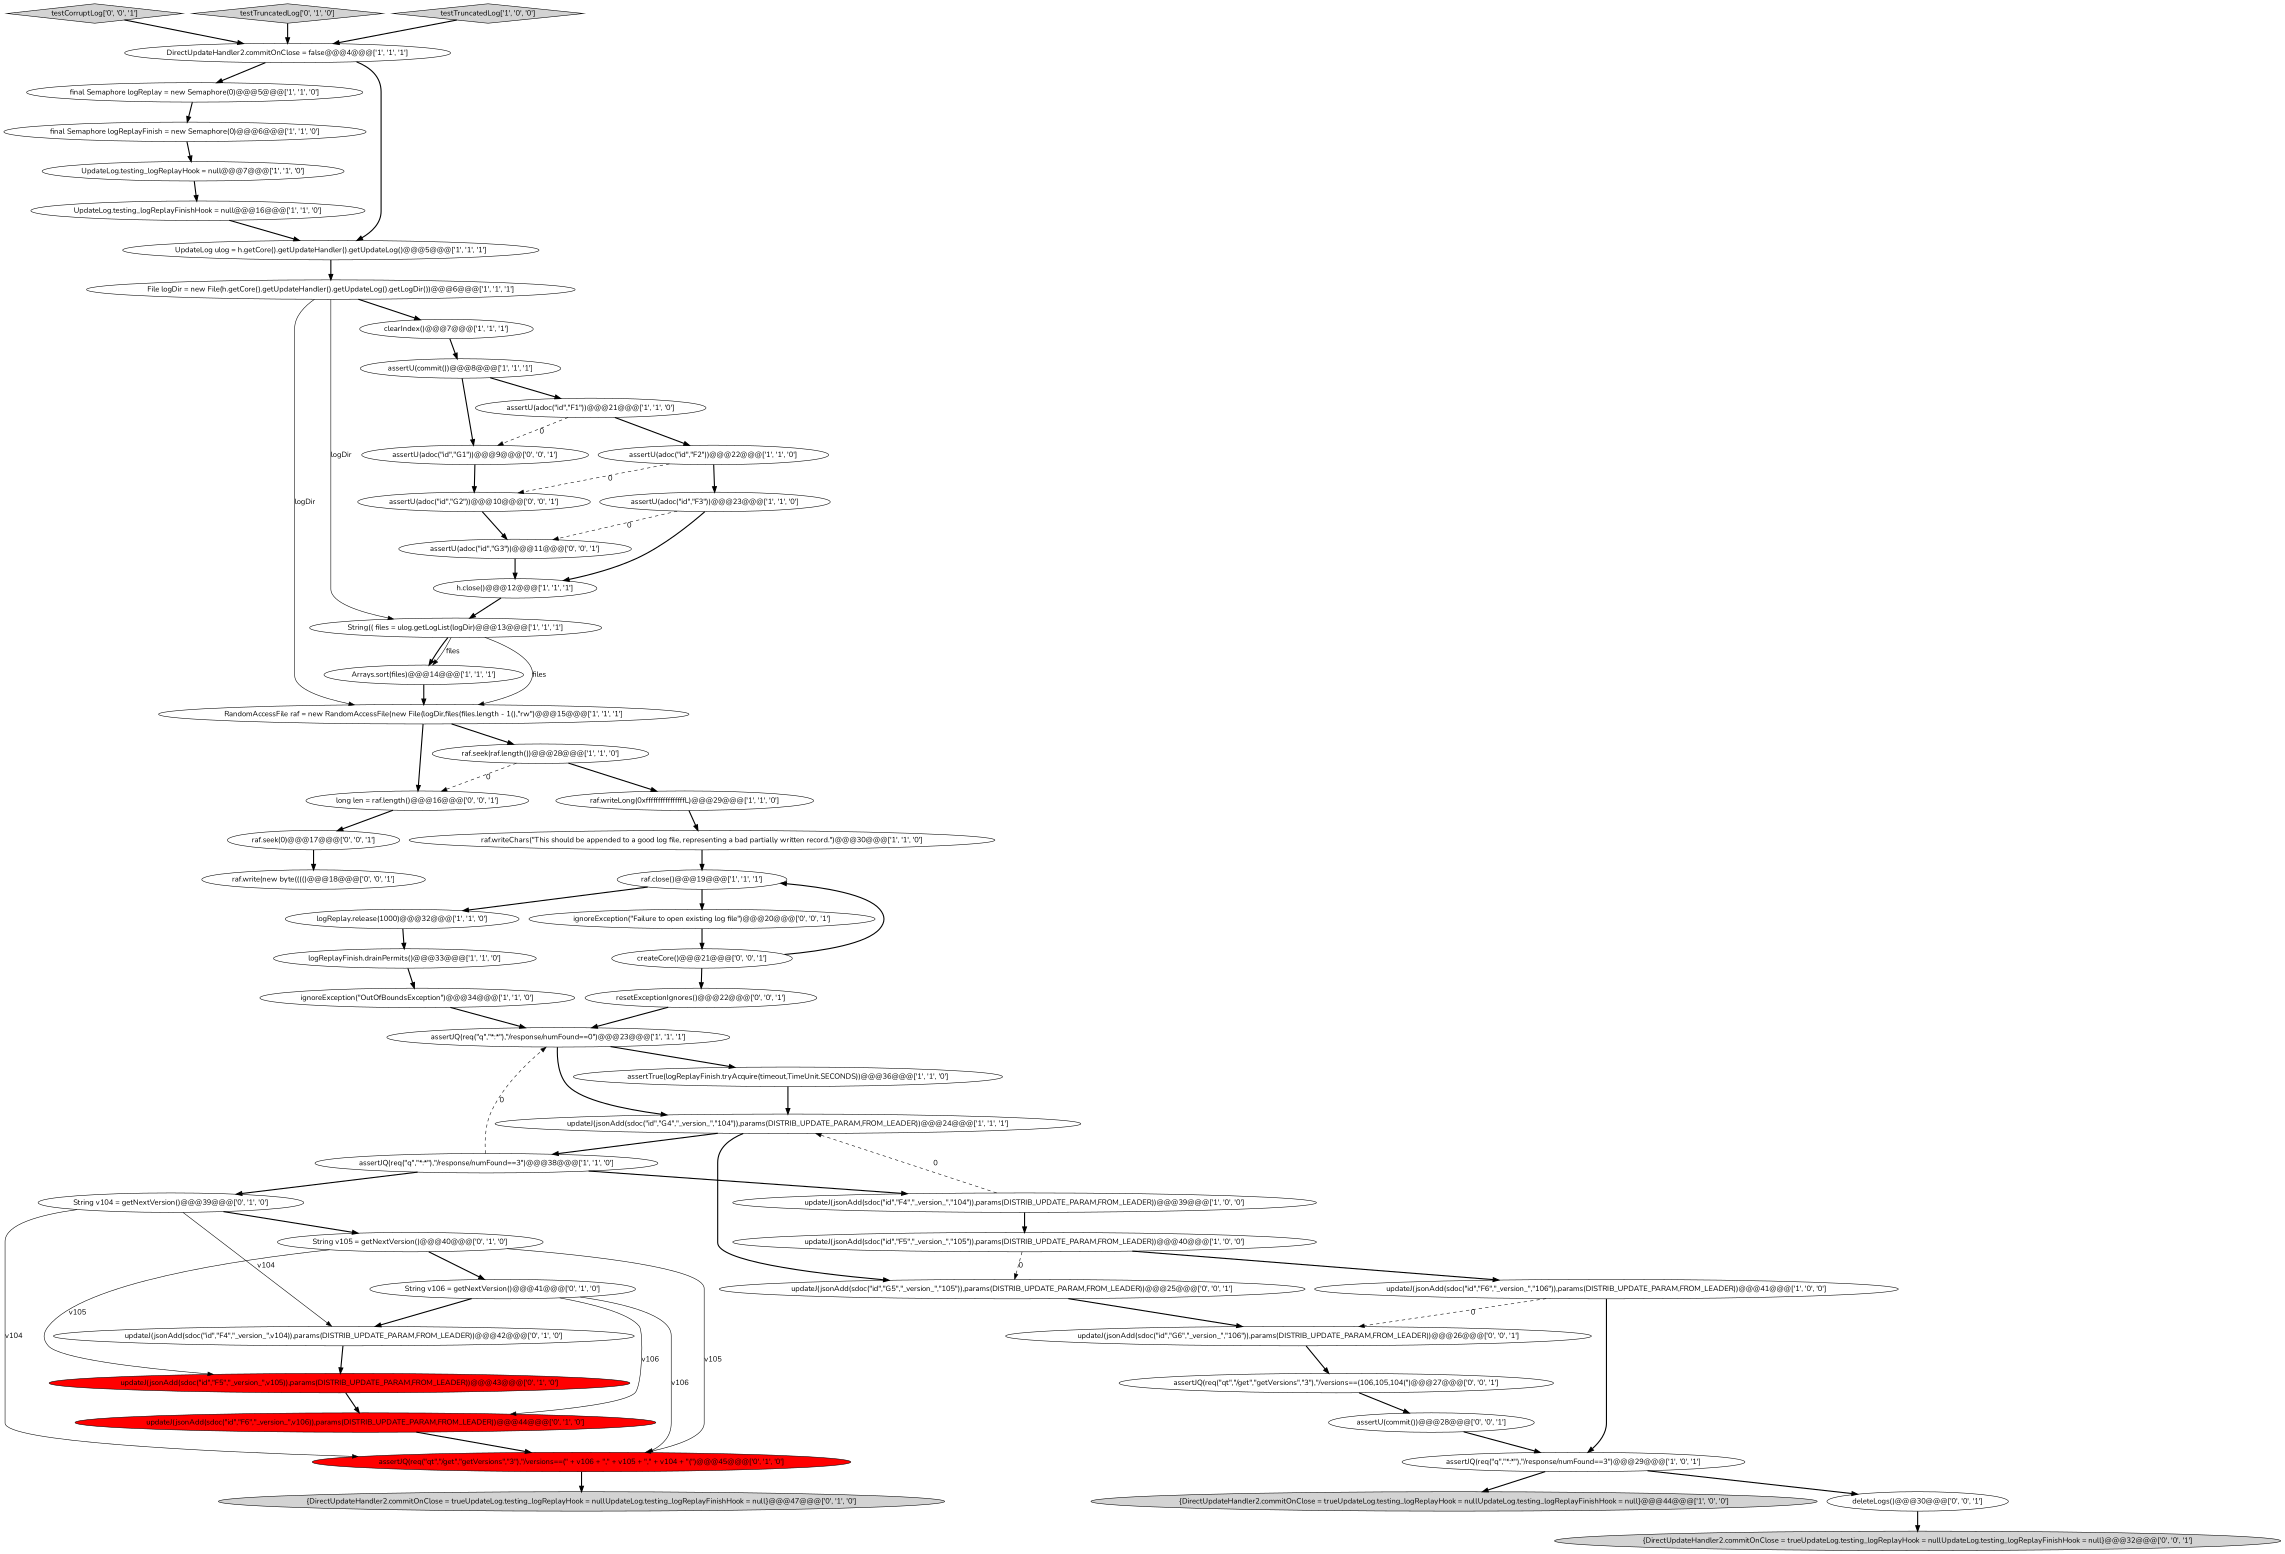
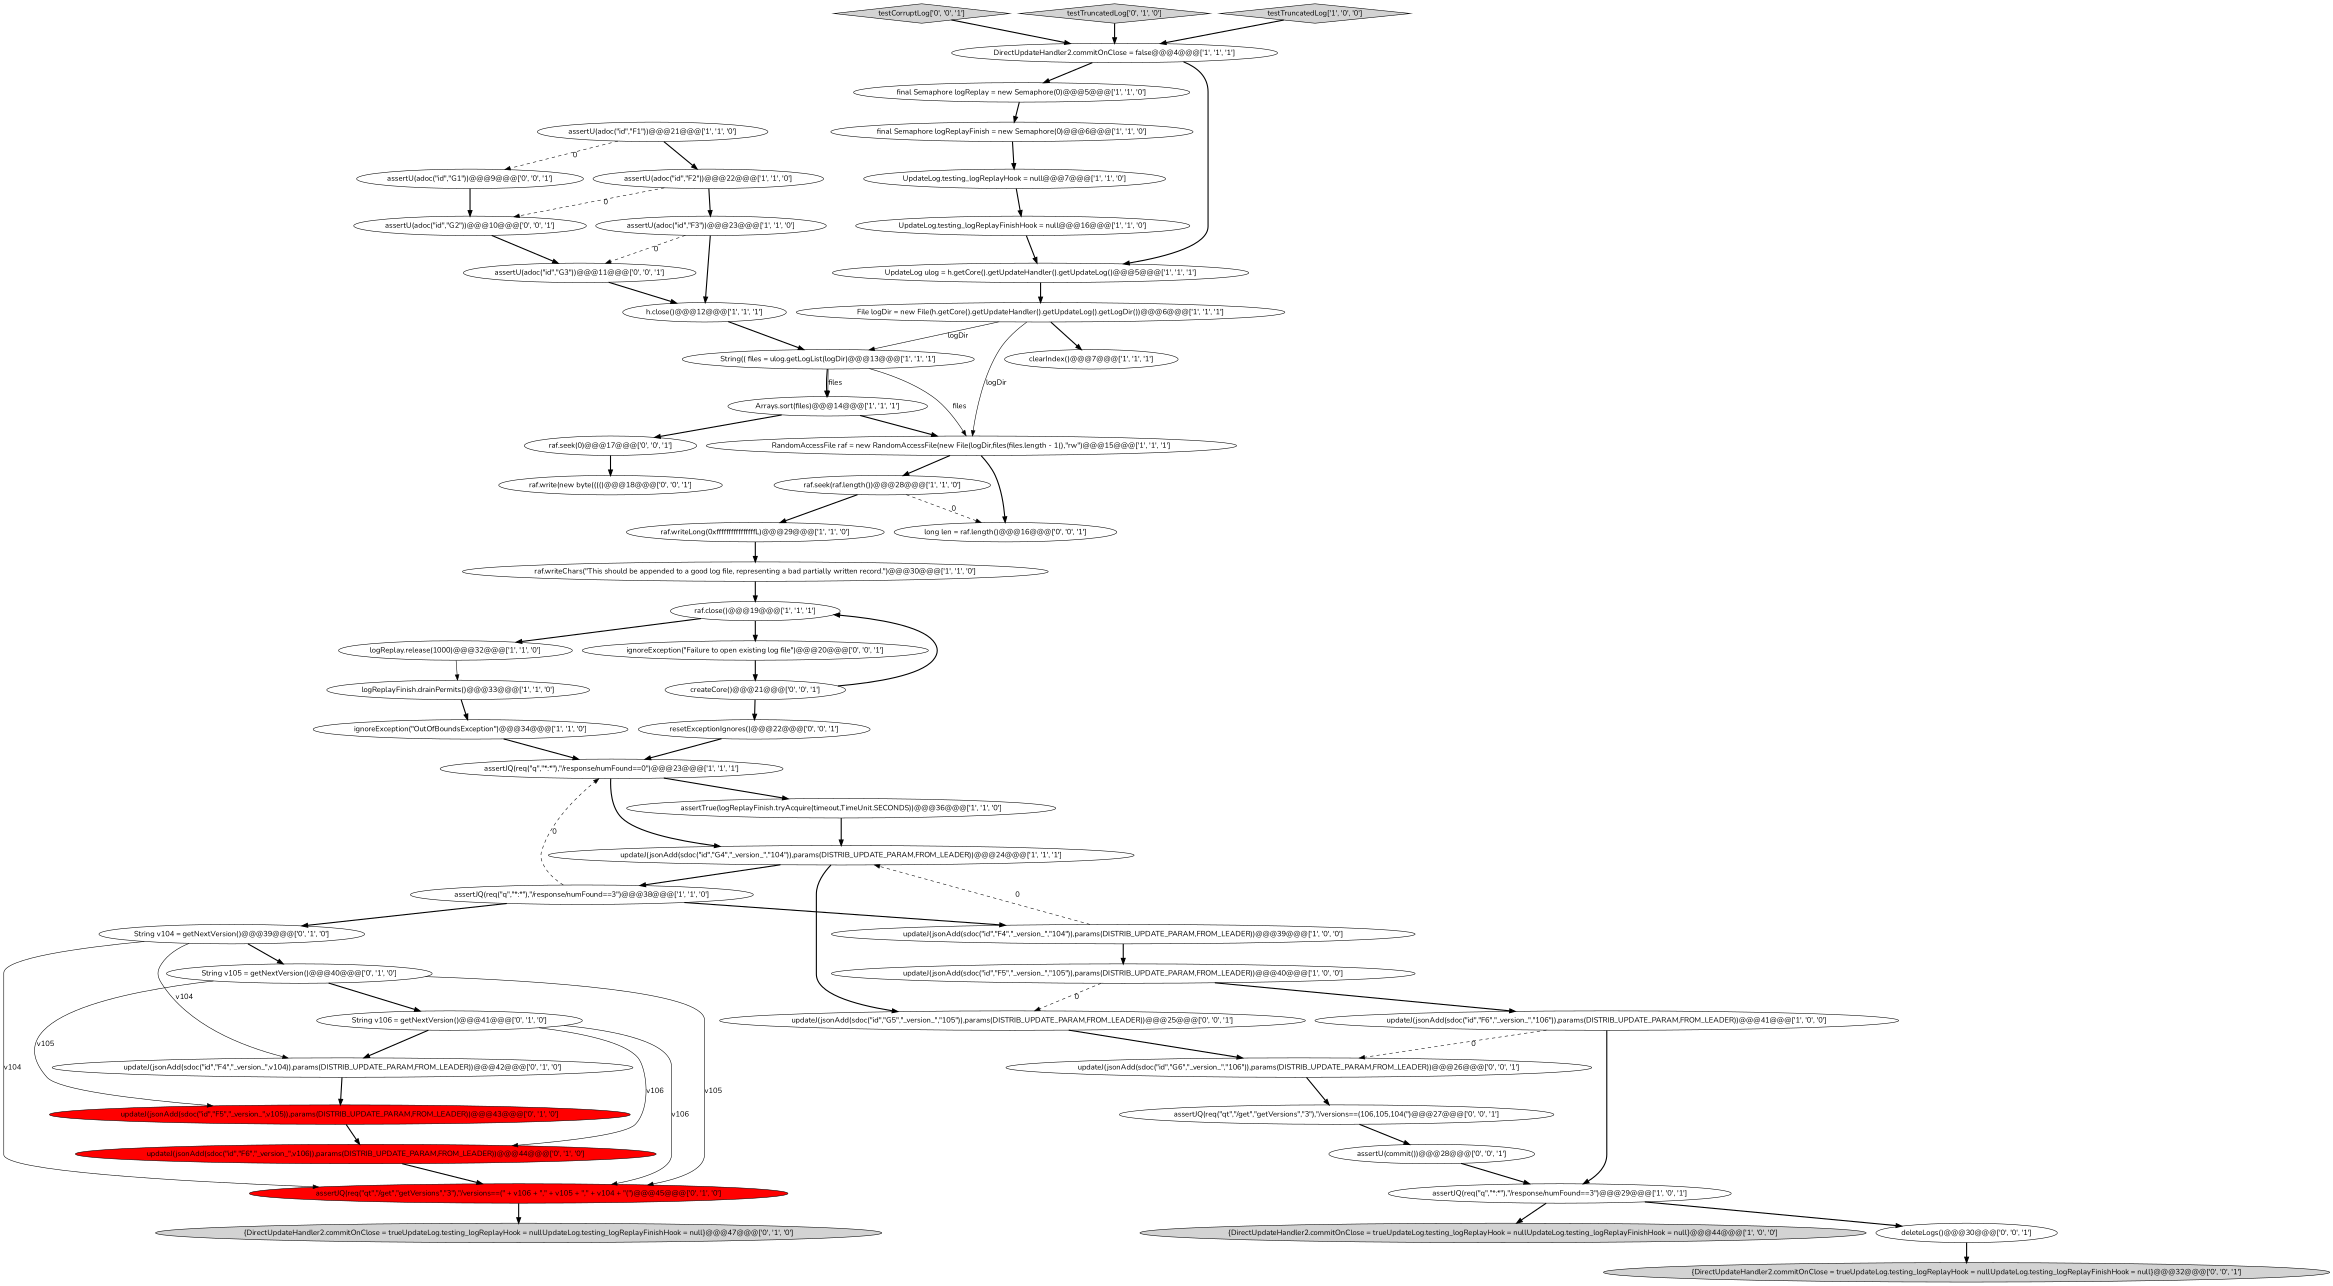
(461, 368) -> none
(368, 820) -> (721, 426)
(403, 936) -> (457, 668)
